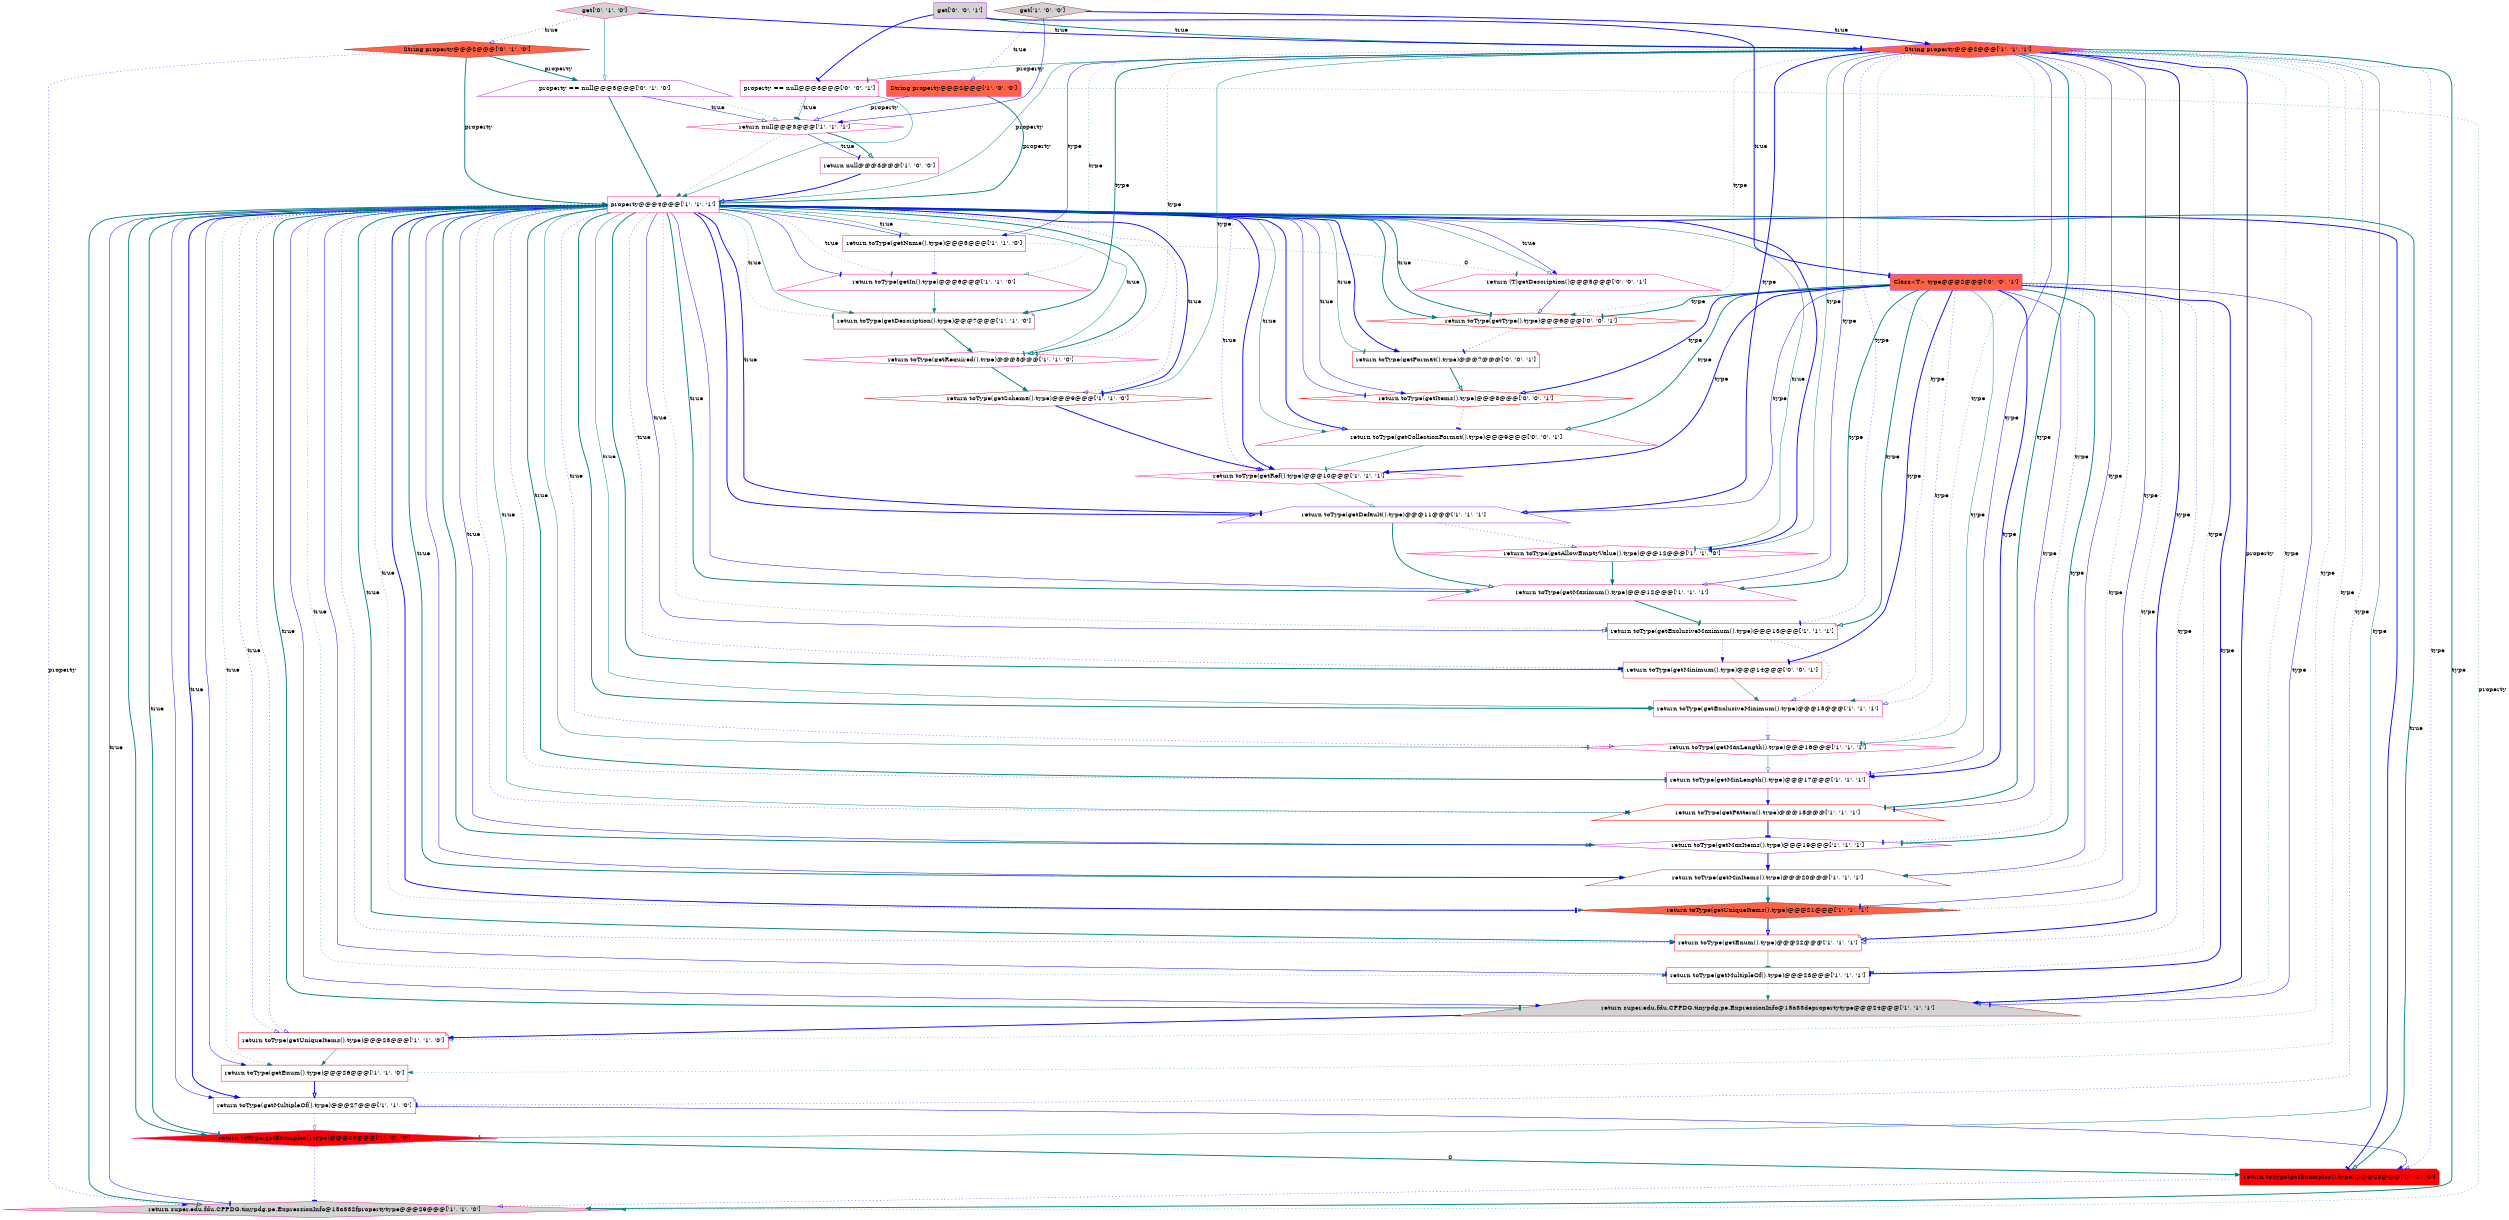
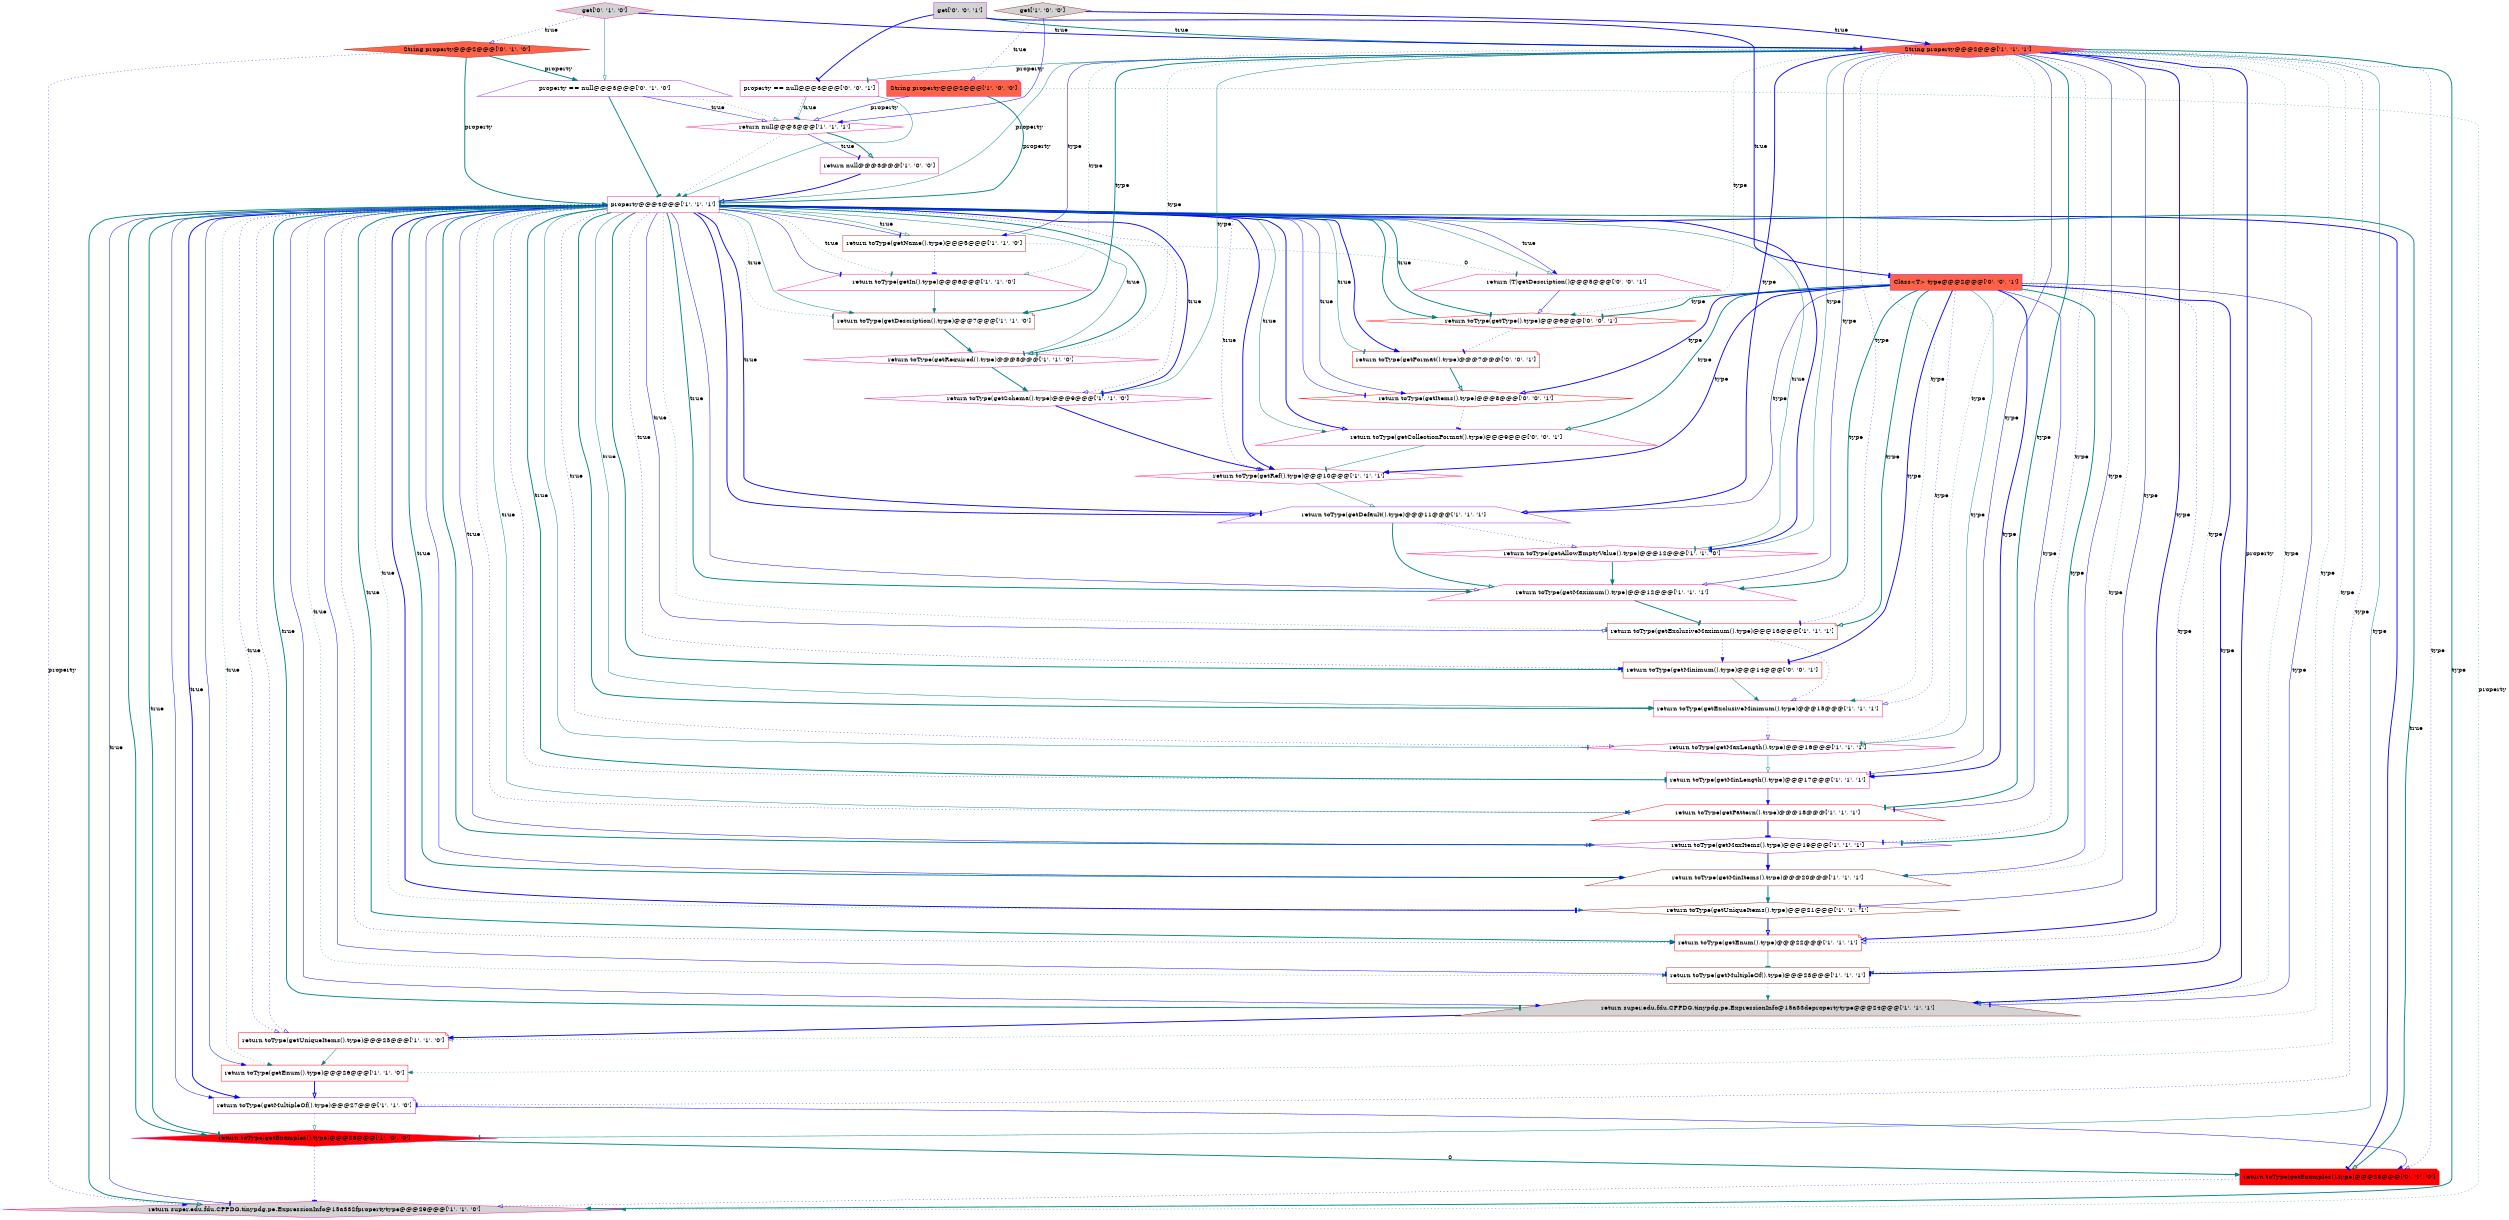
(1038, 399) -> (1038, 399)
(2140, 626) -> none
(1768, 910) -> (1768, 910)
